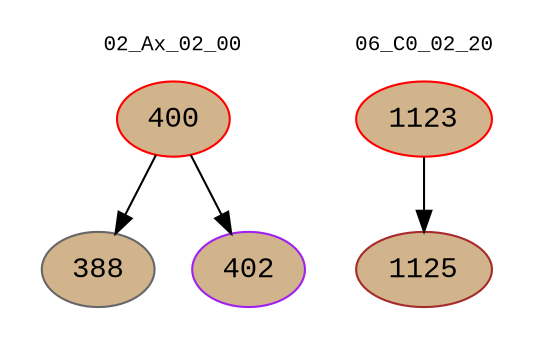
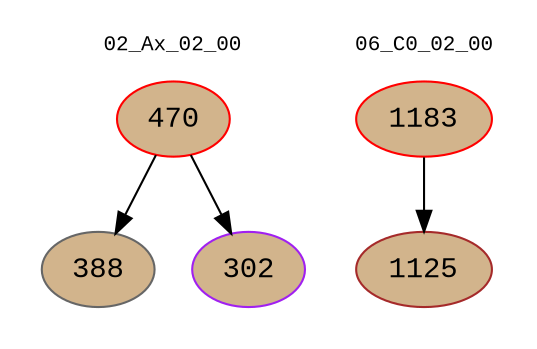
(425, 45) -> (425, 45)
(173, 119) -> (173, 119)
(424, 119) -> (424, 119)
(249, 269) -> (249, 269)
